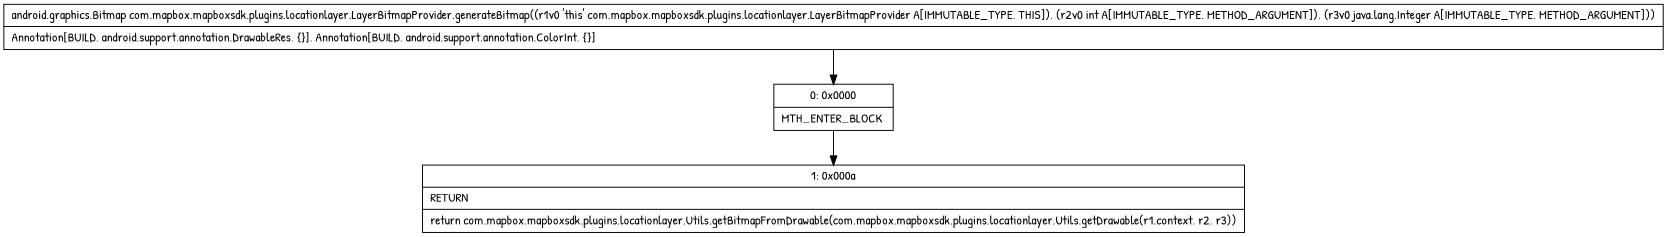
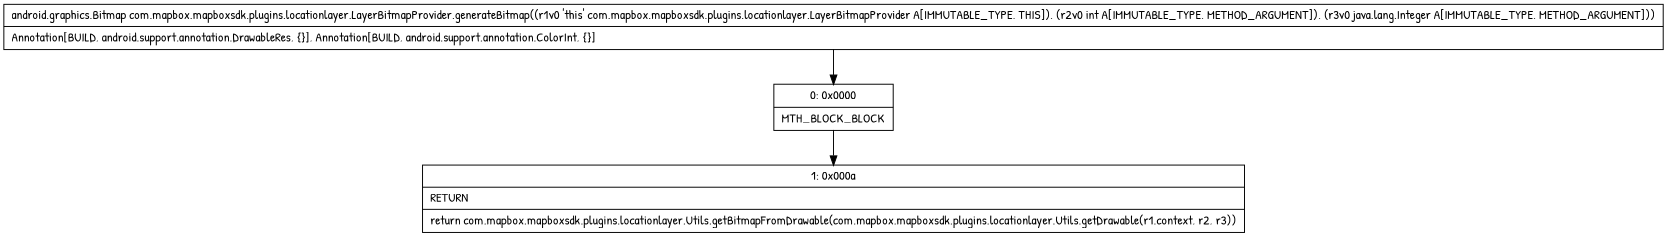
(833, 118) -> (834, 118)
